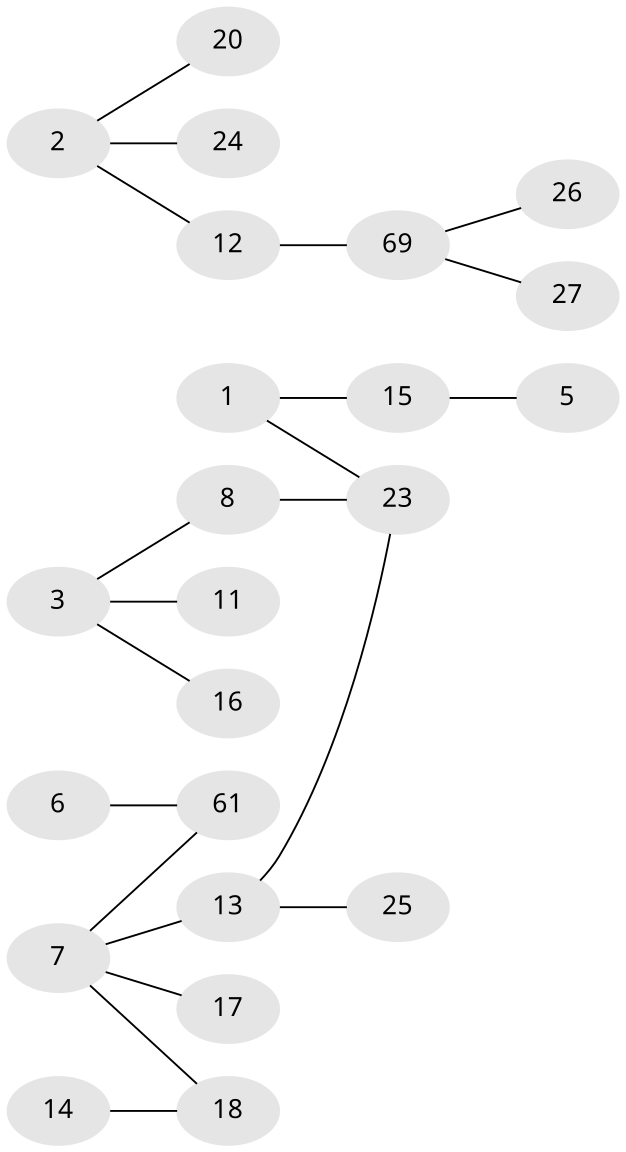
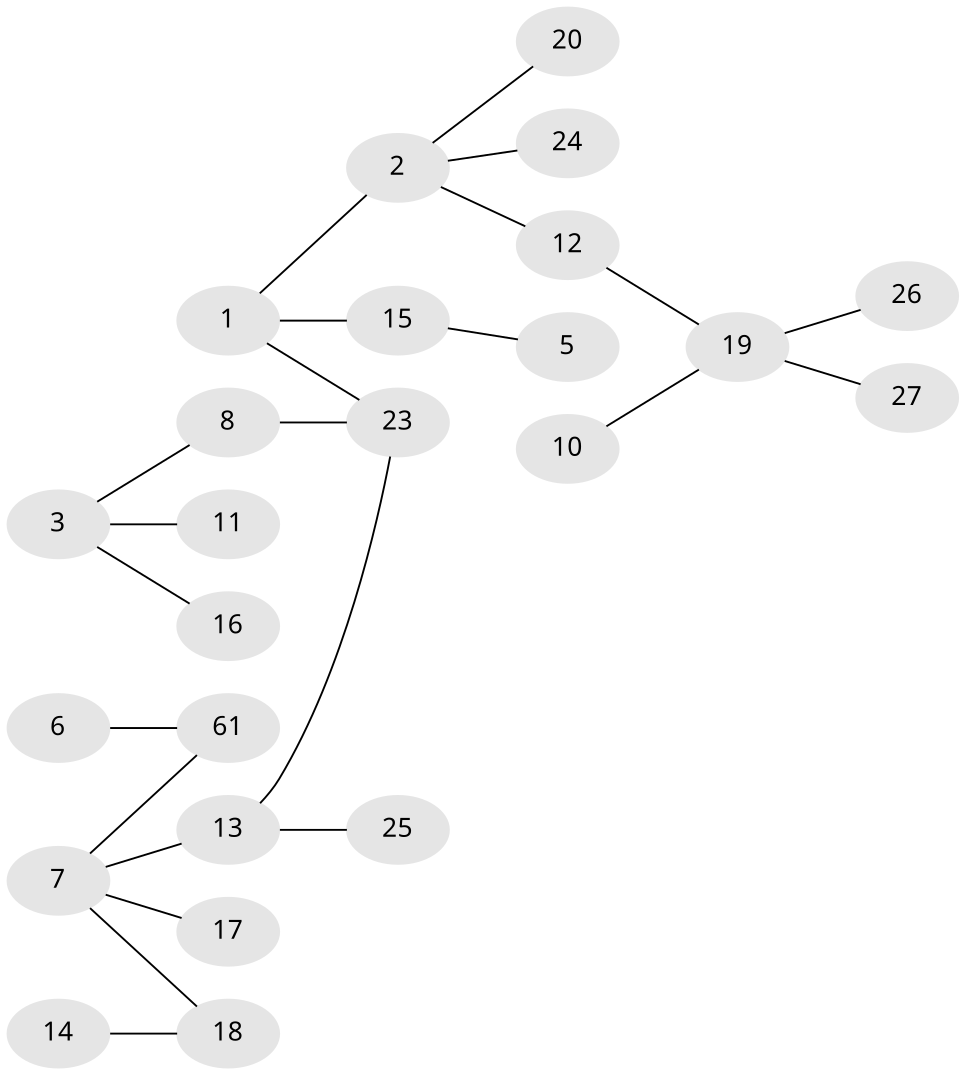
none -> (313, 244)
(398, 245) -> (737, 347)
none -> (568, 449)
